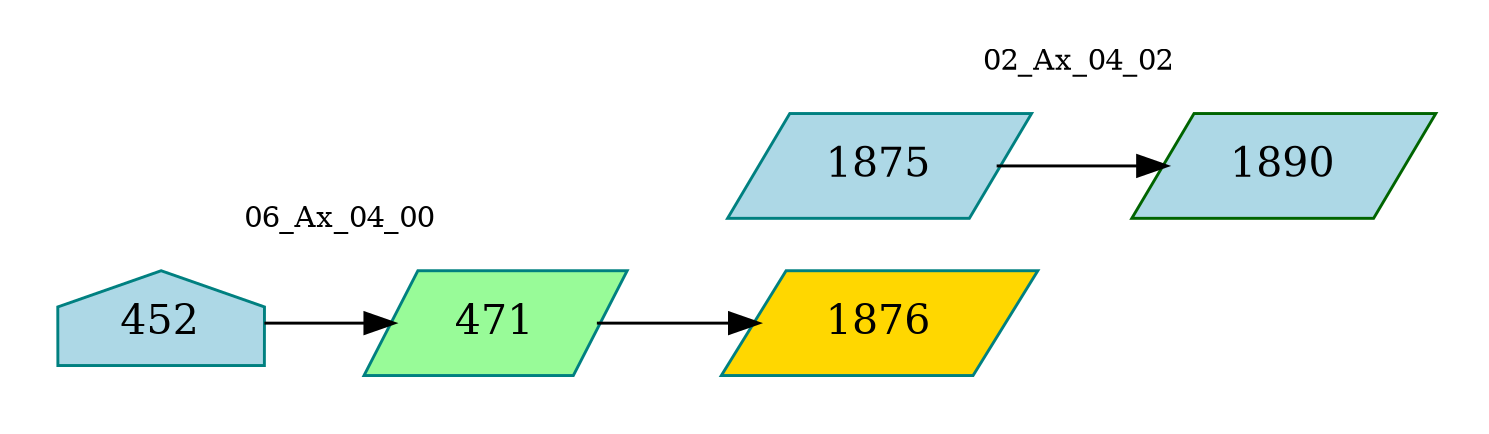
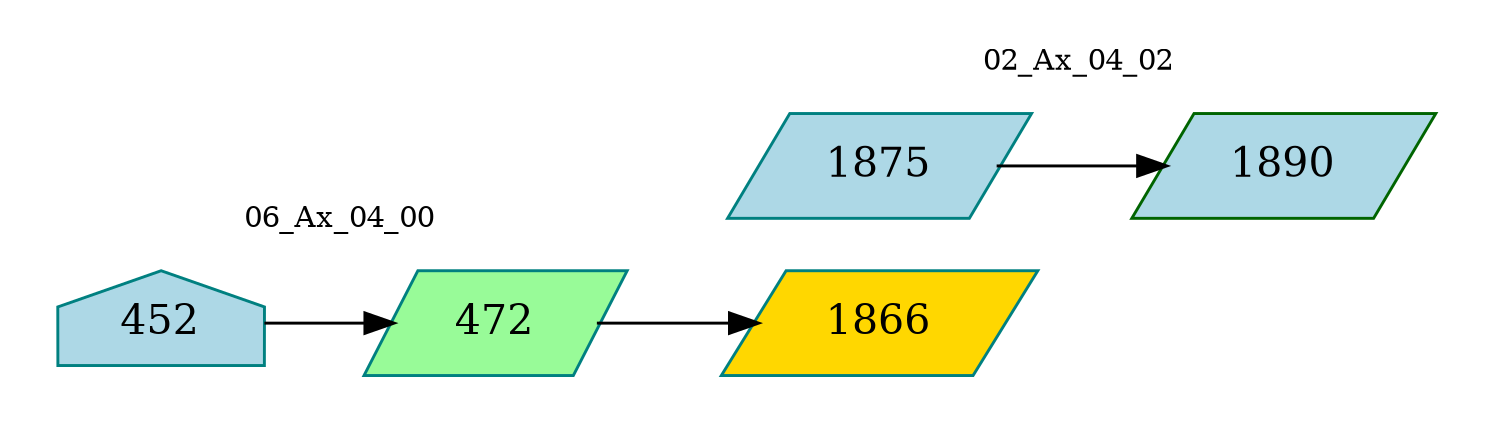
(496, 323) -> (496, 323)
(880, 323) -> (880, 323)
